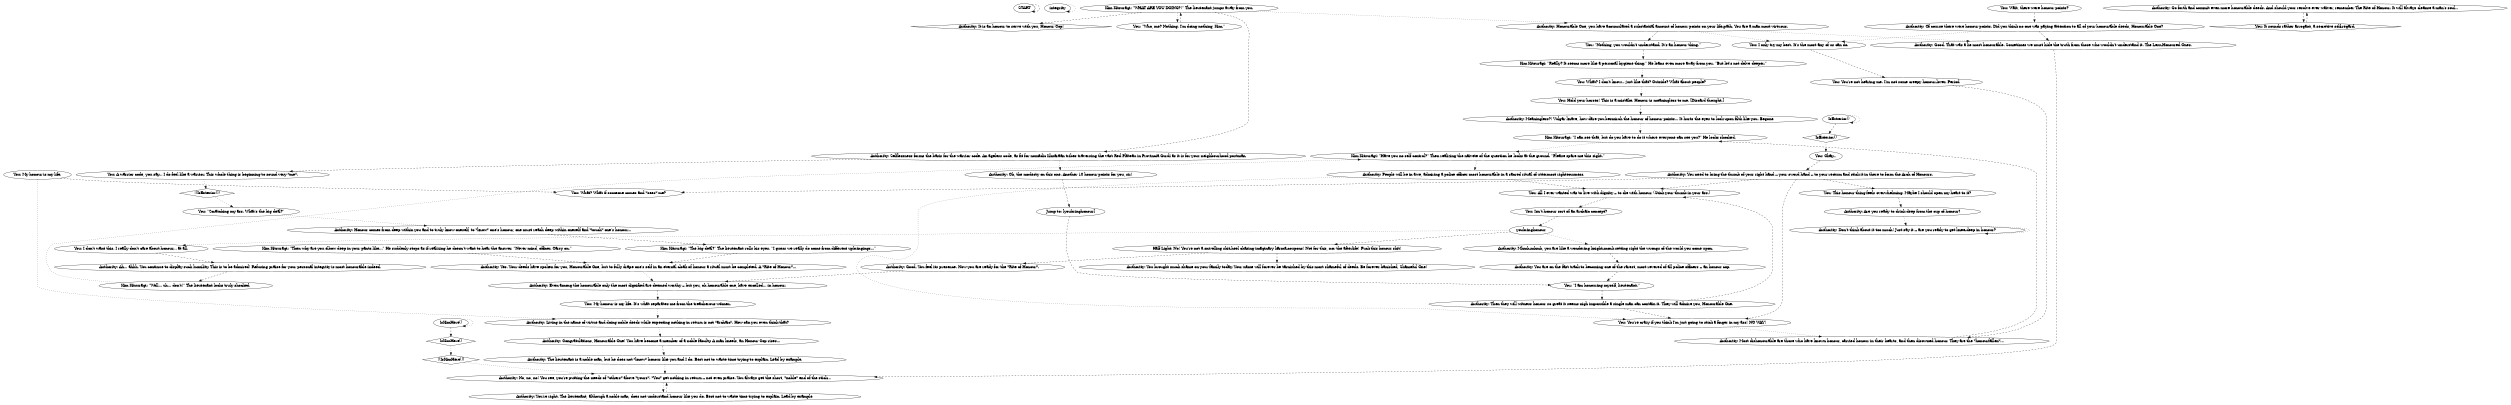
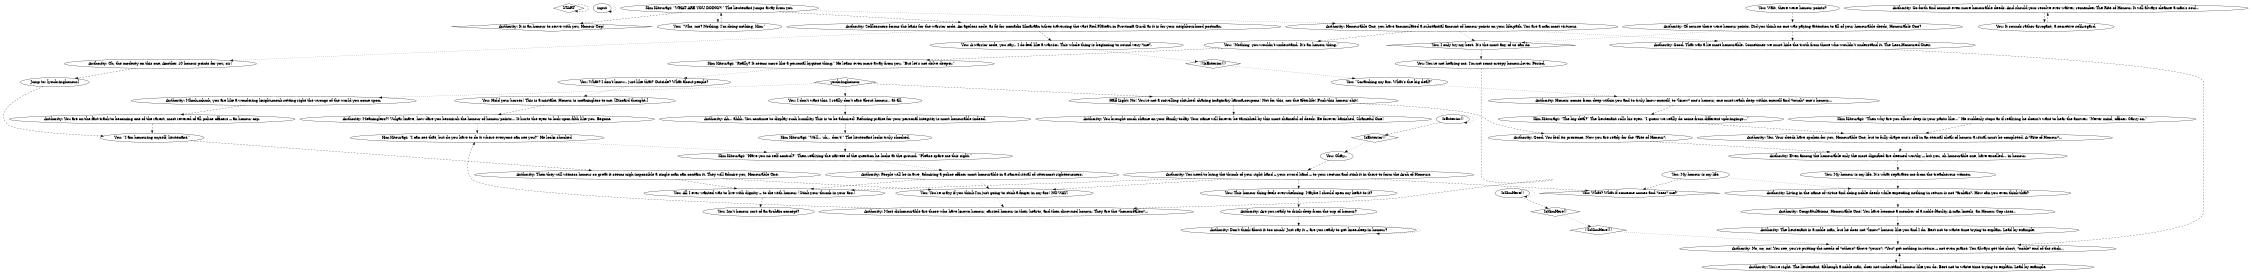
(1024, 8) -> (569, 8)
(1058, 8) -> (602, 8)
(2305, 27) -> (2046, 27)
(1799, 45) -> (1481, 45)
(619, 193) -> (1630, 193)
(1550, 221) -> none
(1531, 230) -> (845, 82)
